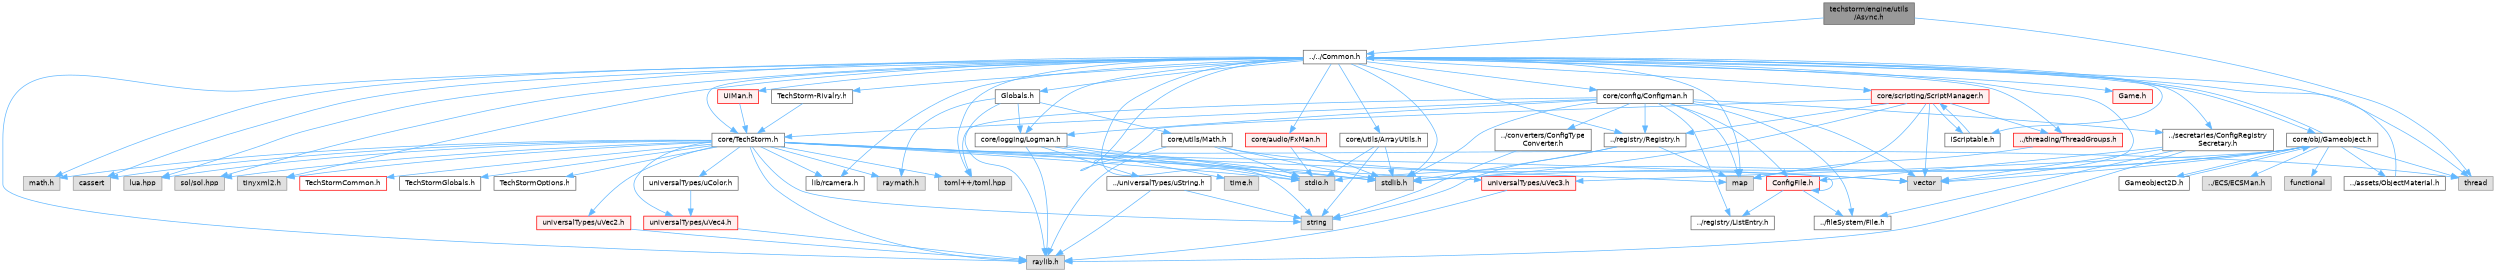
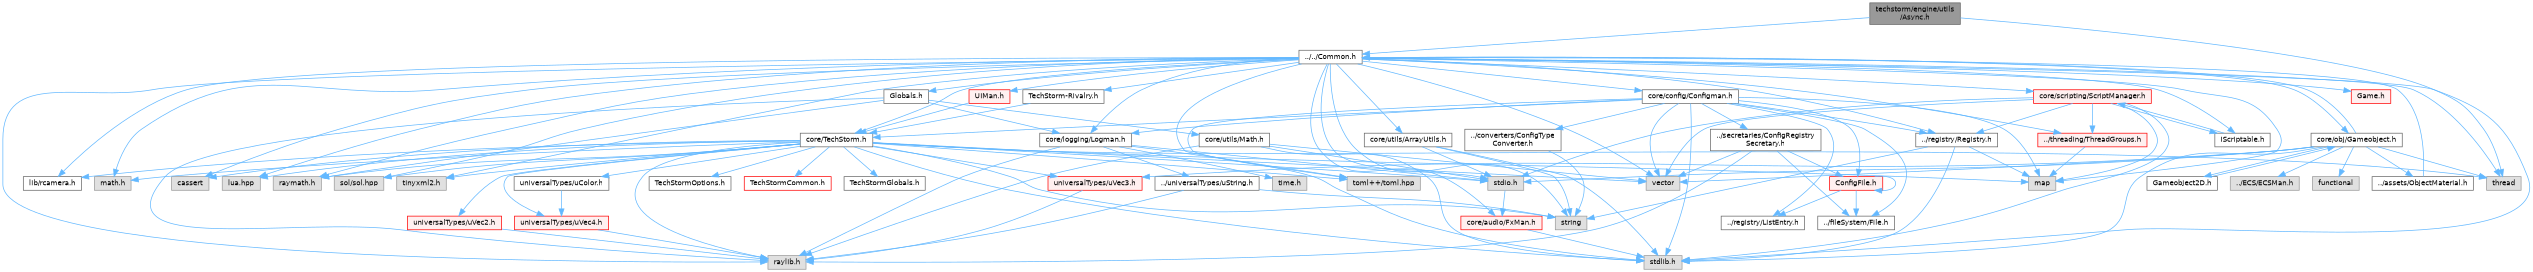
(1795, 61) -> (808, 81)
(1299, 159) -> (1504, 200)
